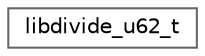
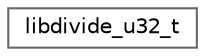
(103, 28) -> (103, 28)
